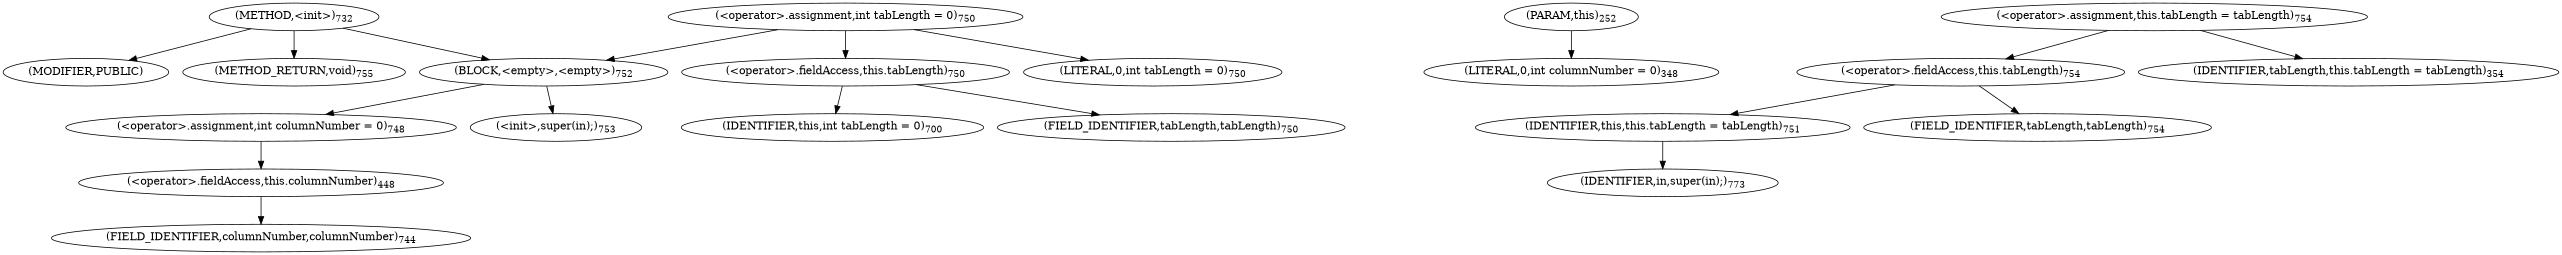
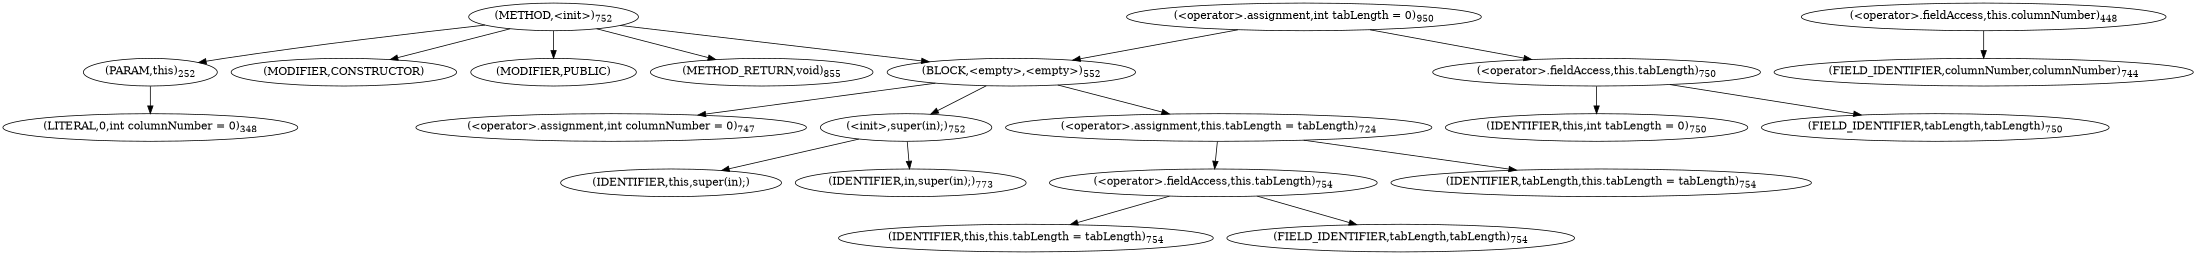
(344, 16) -> (604, 16)
(967, 16) -> (1425, 16)
(2303, 16) -> (1368, 126)
none -> (345, 42)
(365, 71) -> (832, 71)
(624, 71) -> (1092, 71)
(2495, 71) -> (1748, 182)
none -> (344, 72)
(1153, 72) -> none
none -> (1110, 99)
(396, 126) -> (746, 126)
(607, 126) -> (957, 126)
(934, 126) -> (1698, 126)
(1792, 126) -> (1155, 237)
(261, 151) -> none
(1663, 151) -> (908, 151)
none -> (671, 183)
